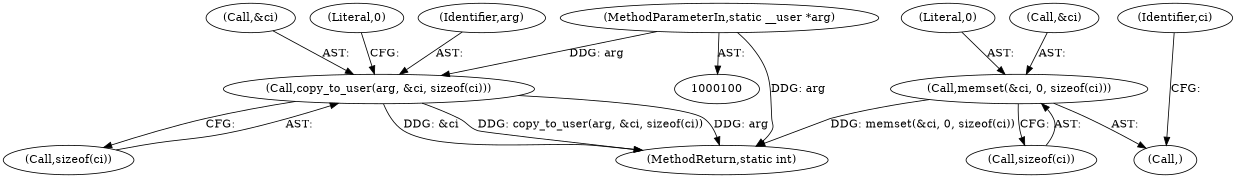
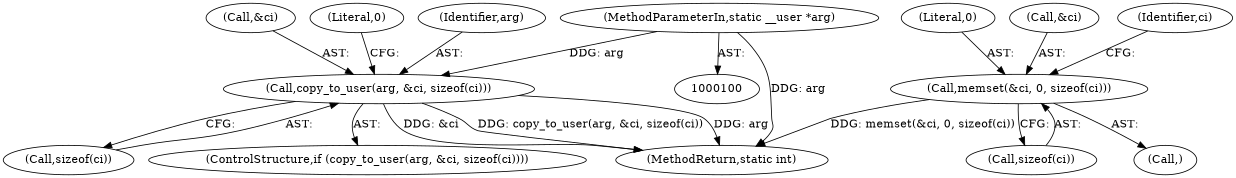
(1171, 85) -> (1103, 51)
none -> (368, 160)
